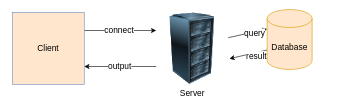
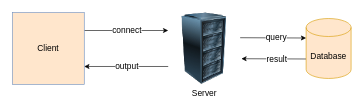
(290, 39) -> (329, 48)
(192, 48) -> (204, 48)
